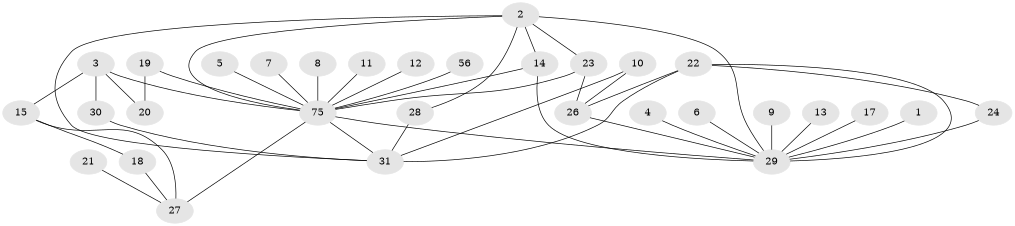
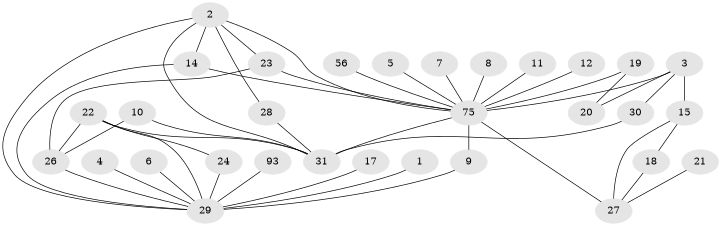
(821, 113) -> (273, 162)
(534, 141) -> (469, 142)
